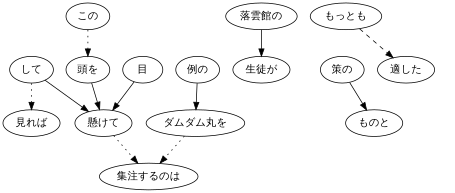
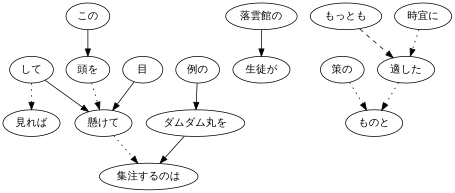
none -> (423, 16)
(88, 39) -> (88, 39)
(95, 93) -> (95, 93)
(356, 93) -> (356, 93)
none -> (392, 93)
(175, 147) -> (175, 147)
